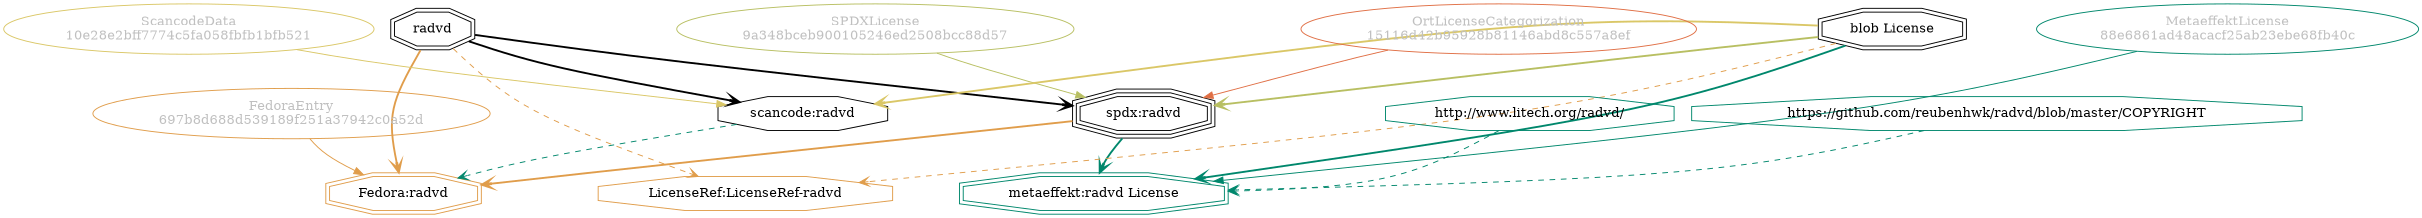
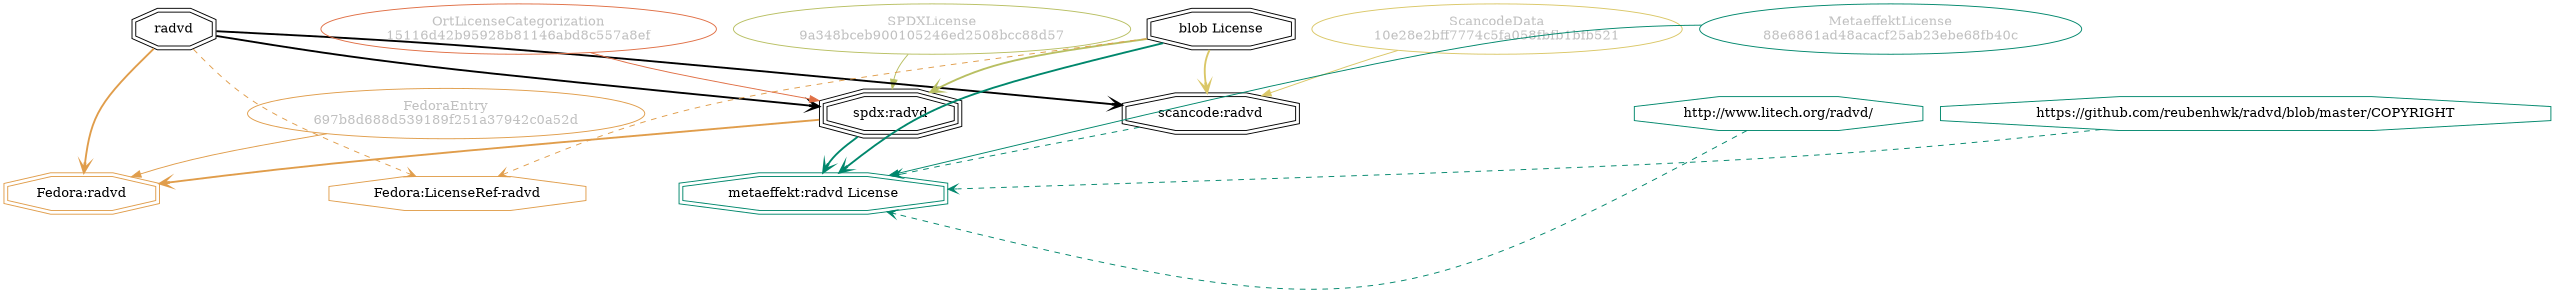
(803, 114) -> (1211, 114)
(601, 147) -> (1021, 150)
(745, 193) -> (457, 193)
